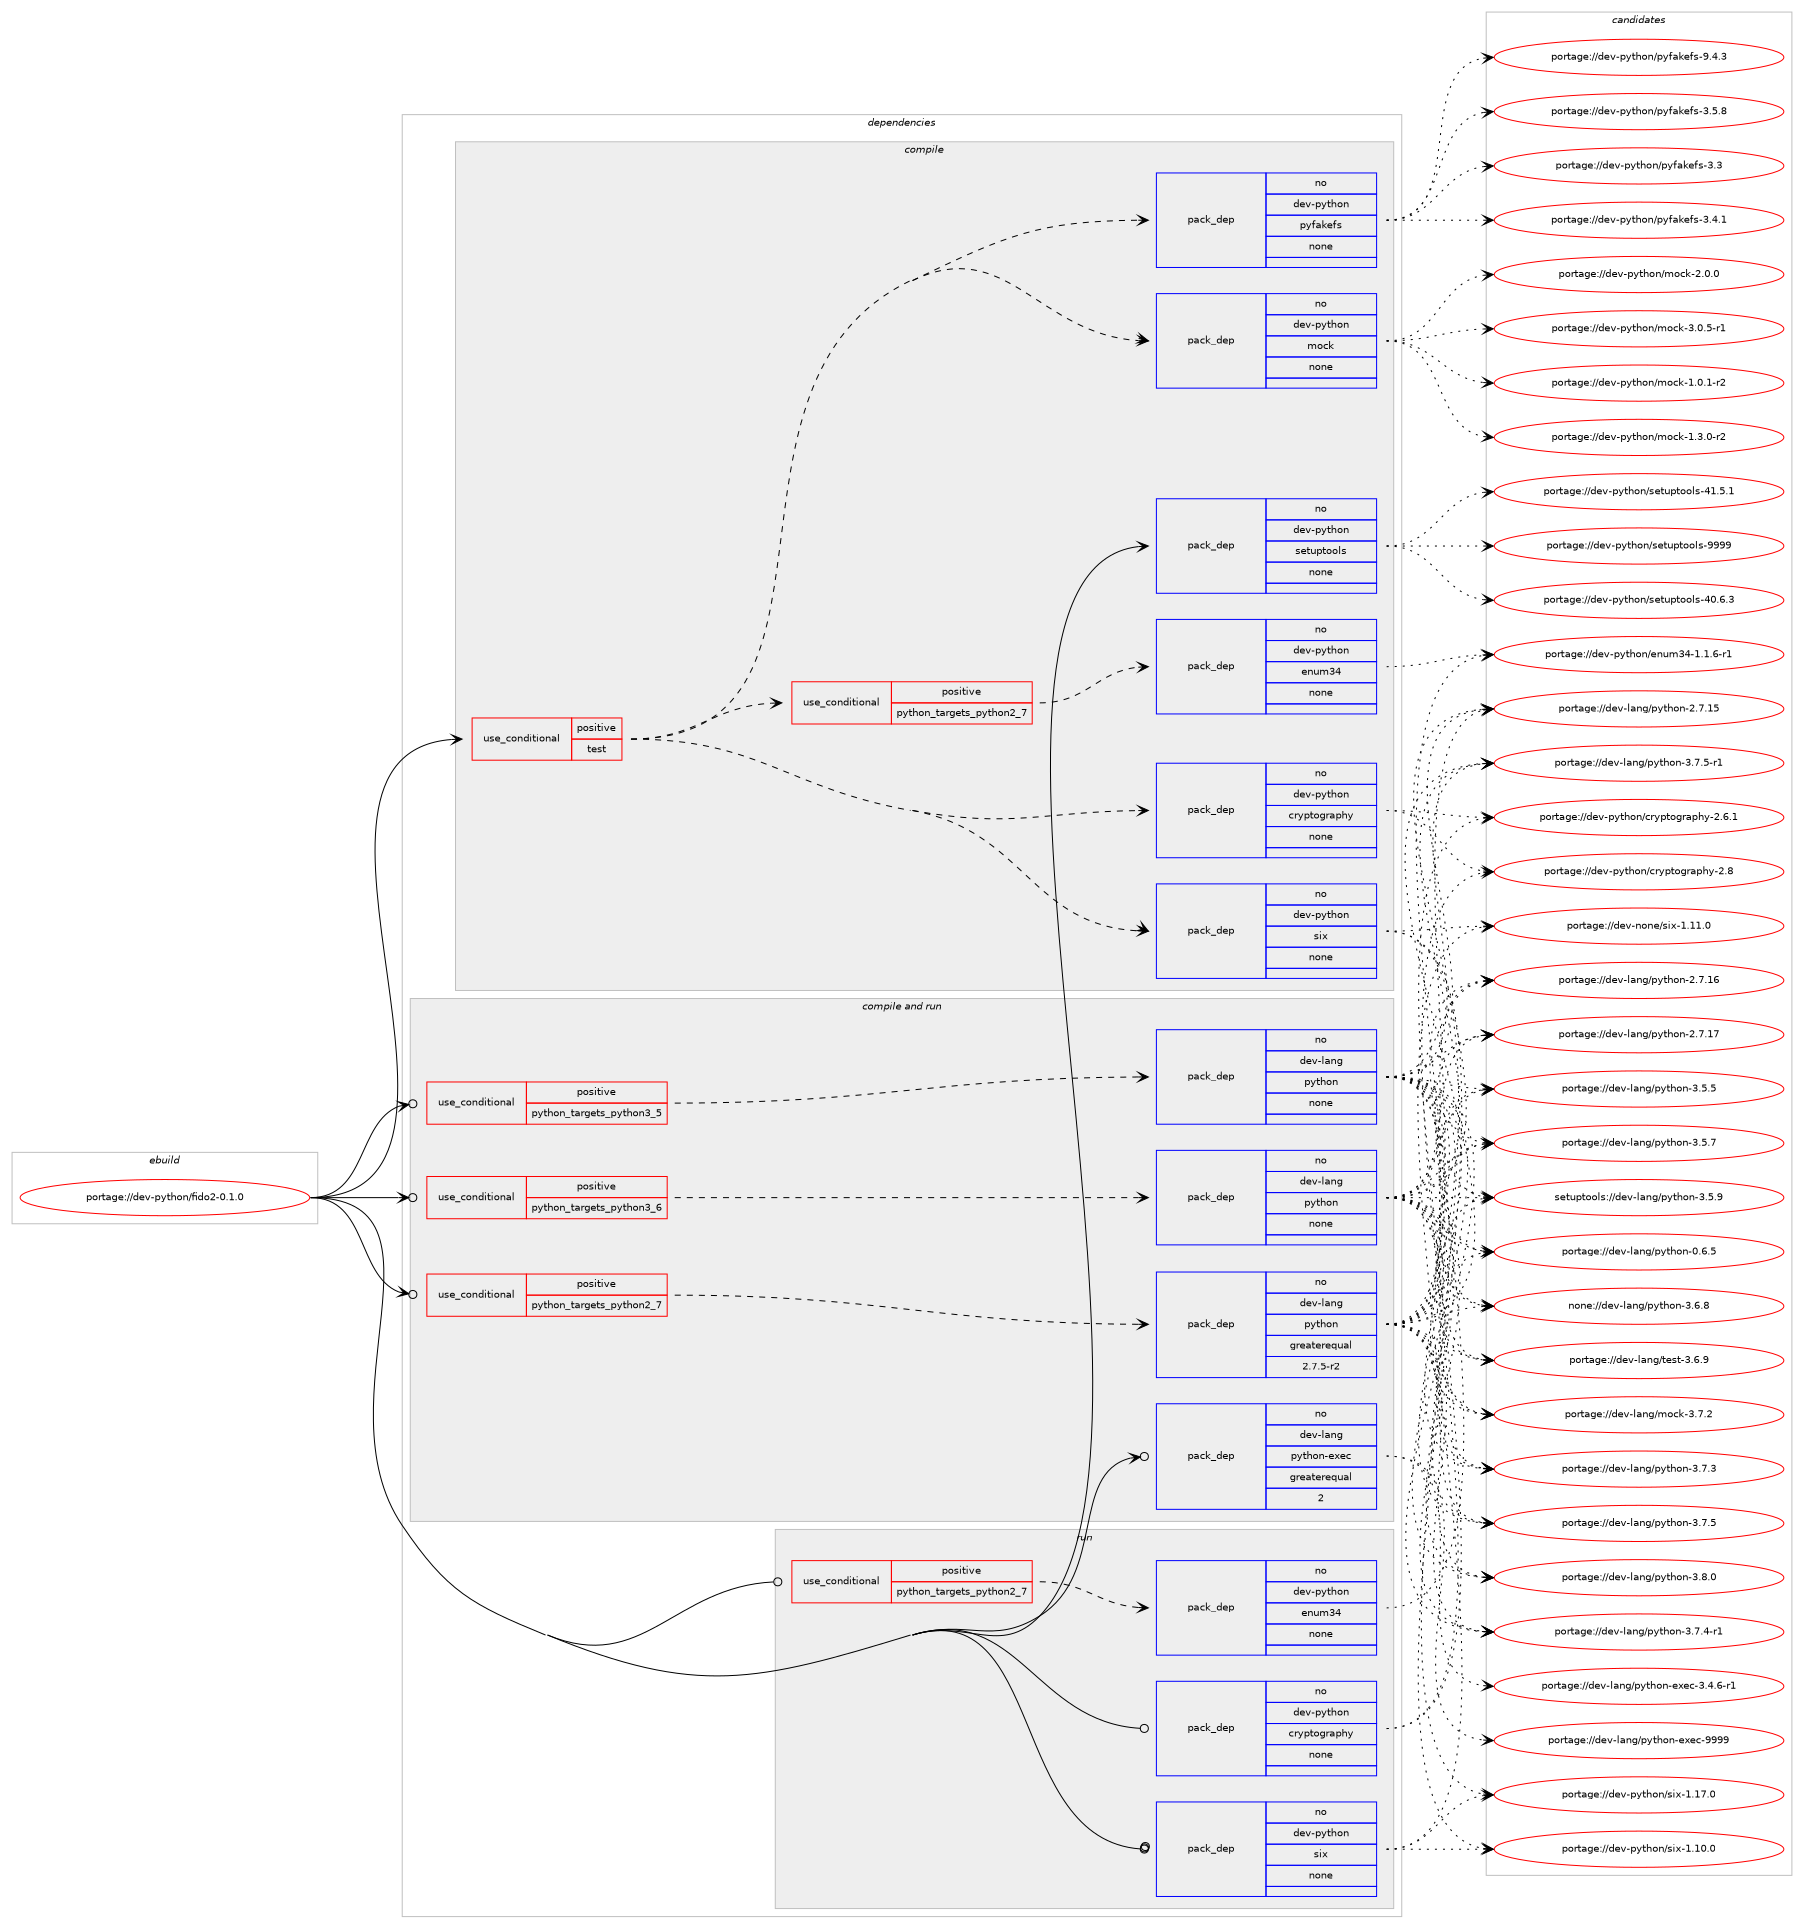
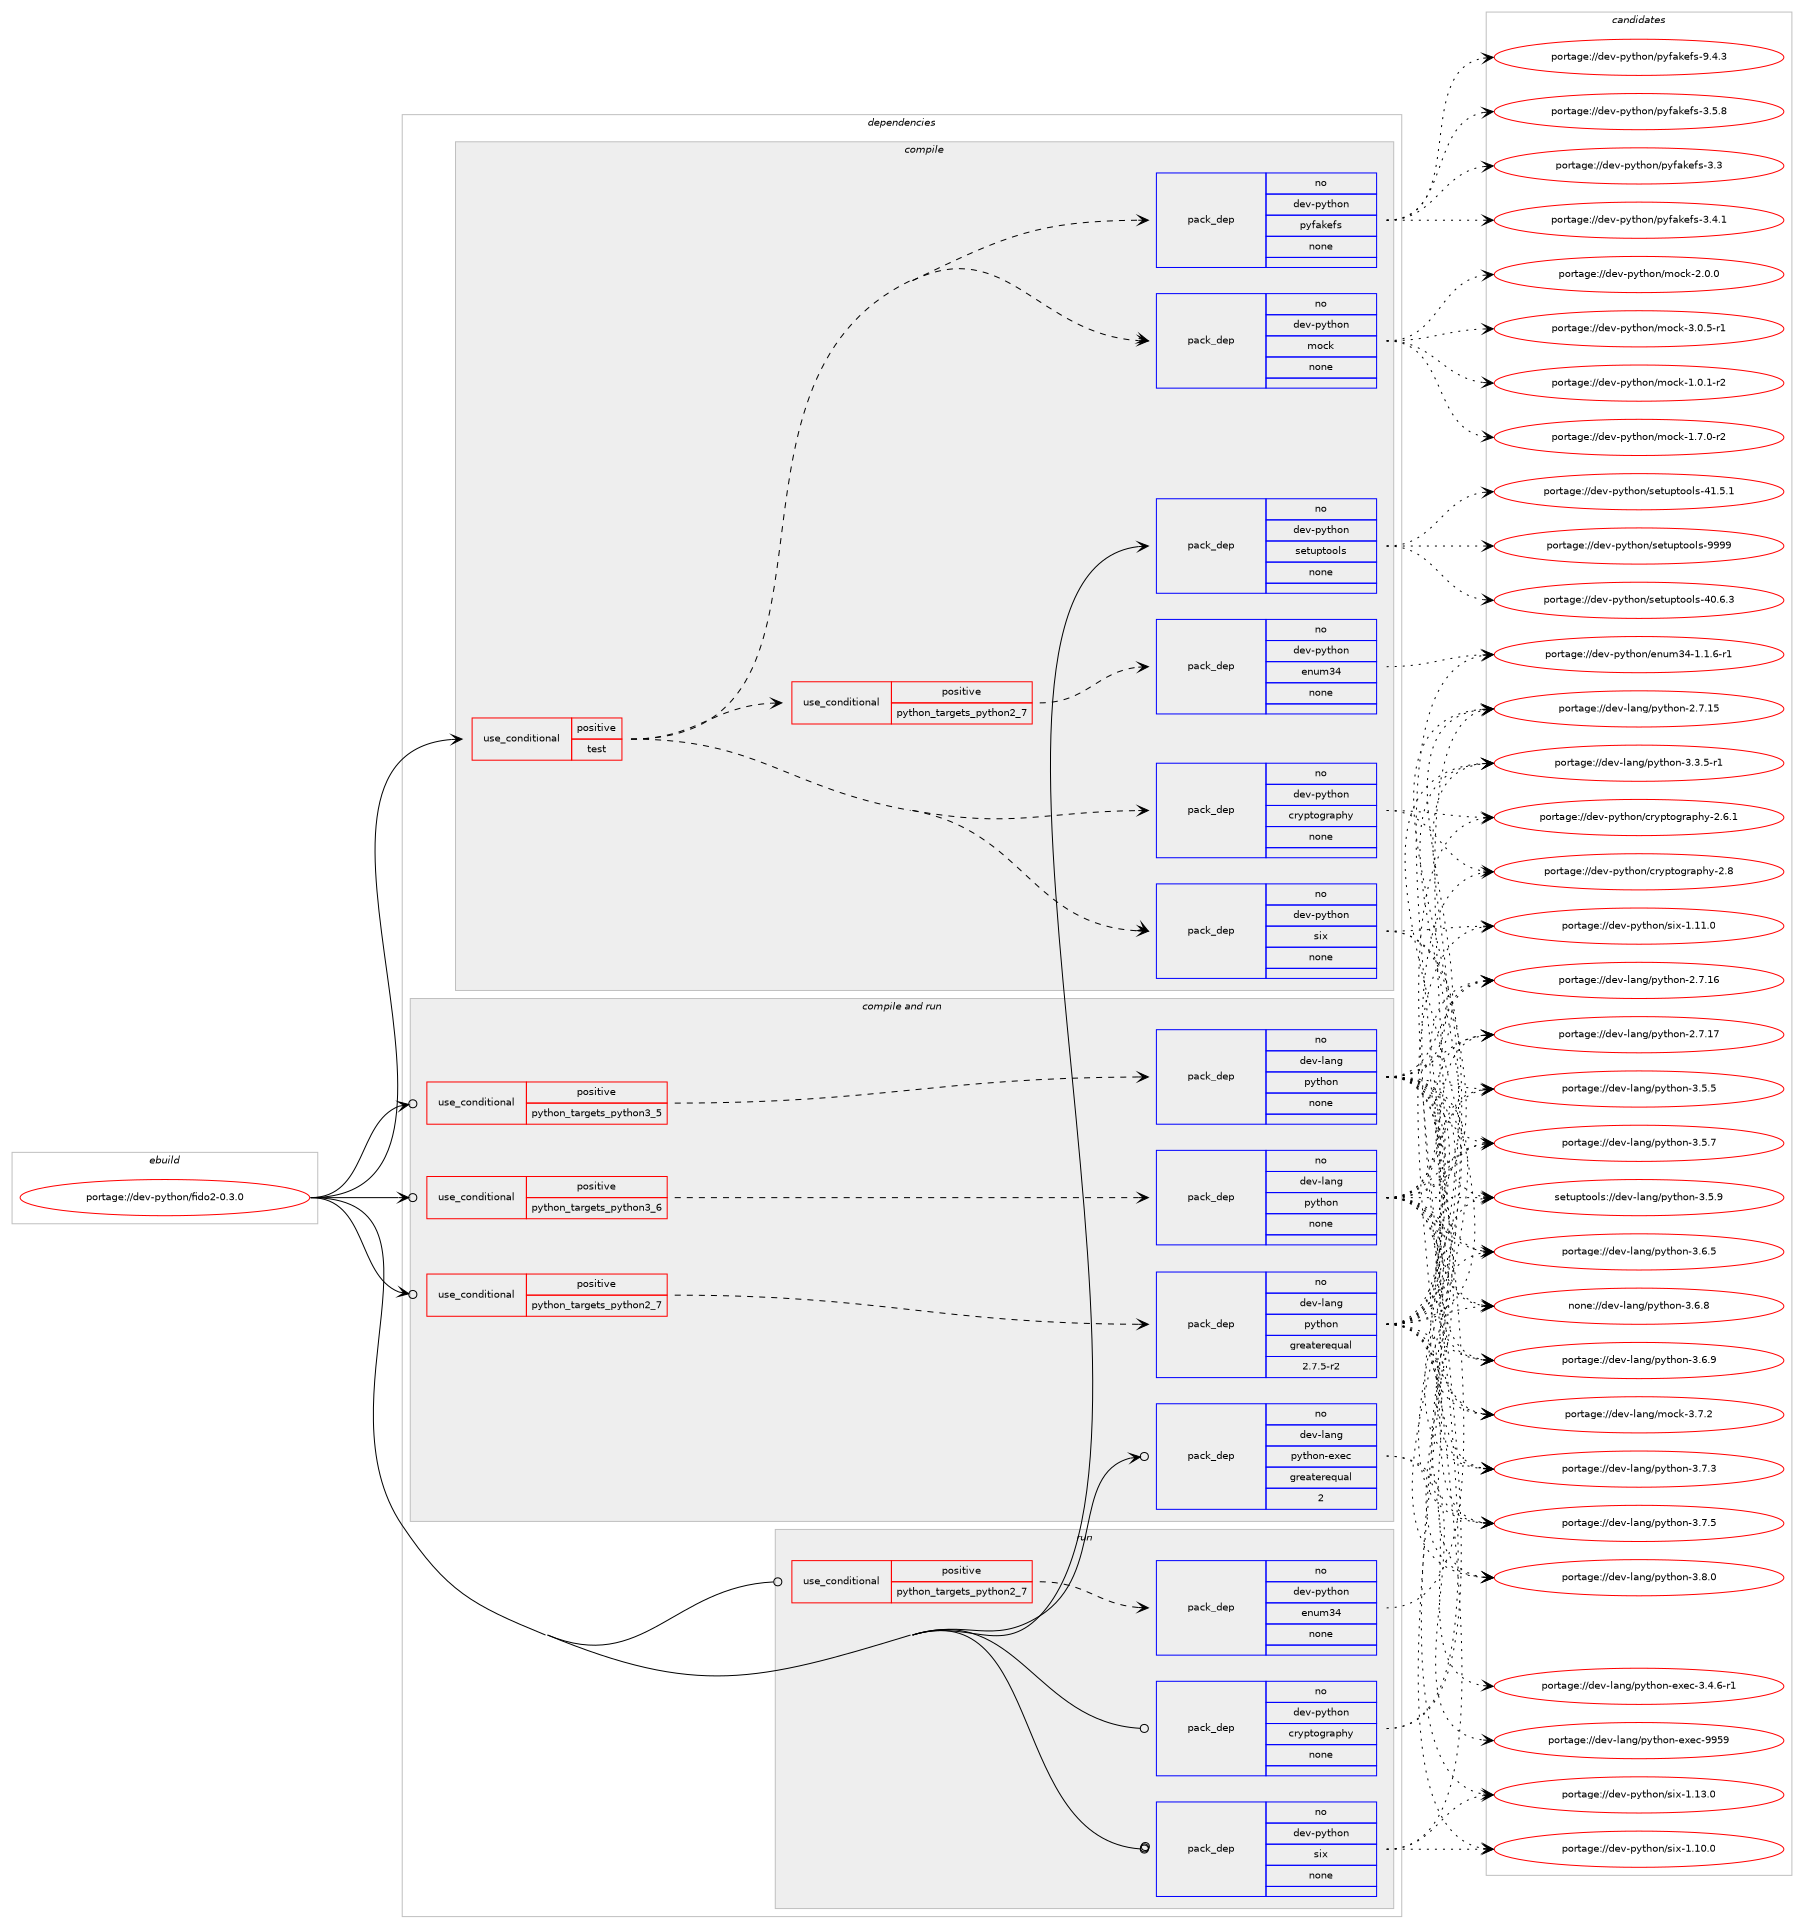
(1639, 437) -> (1639, 437)
(1639, 763) -> (1639, 763)
(1639, 926) -> (1639, 926)
(165, 1198) -> (165, 1198)
(1639, 1252) -> (1639, 1252)
(1639, 1361) -> (1639, 1361)
(1639, 1632) -> none
(1639, 1741) -> (1639, 1741)
(1639, 1795) -> (1639, 1795)
